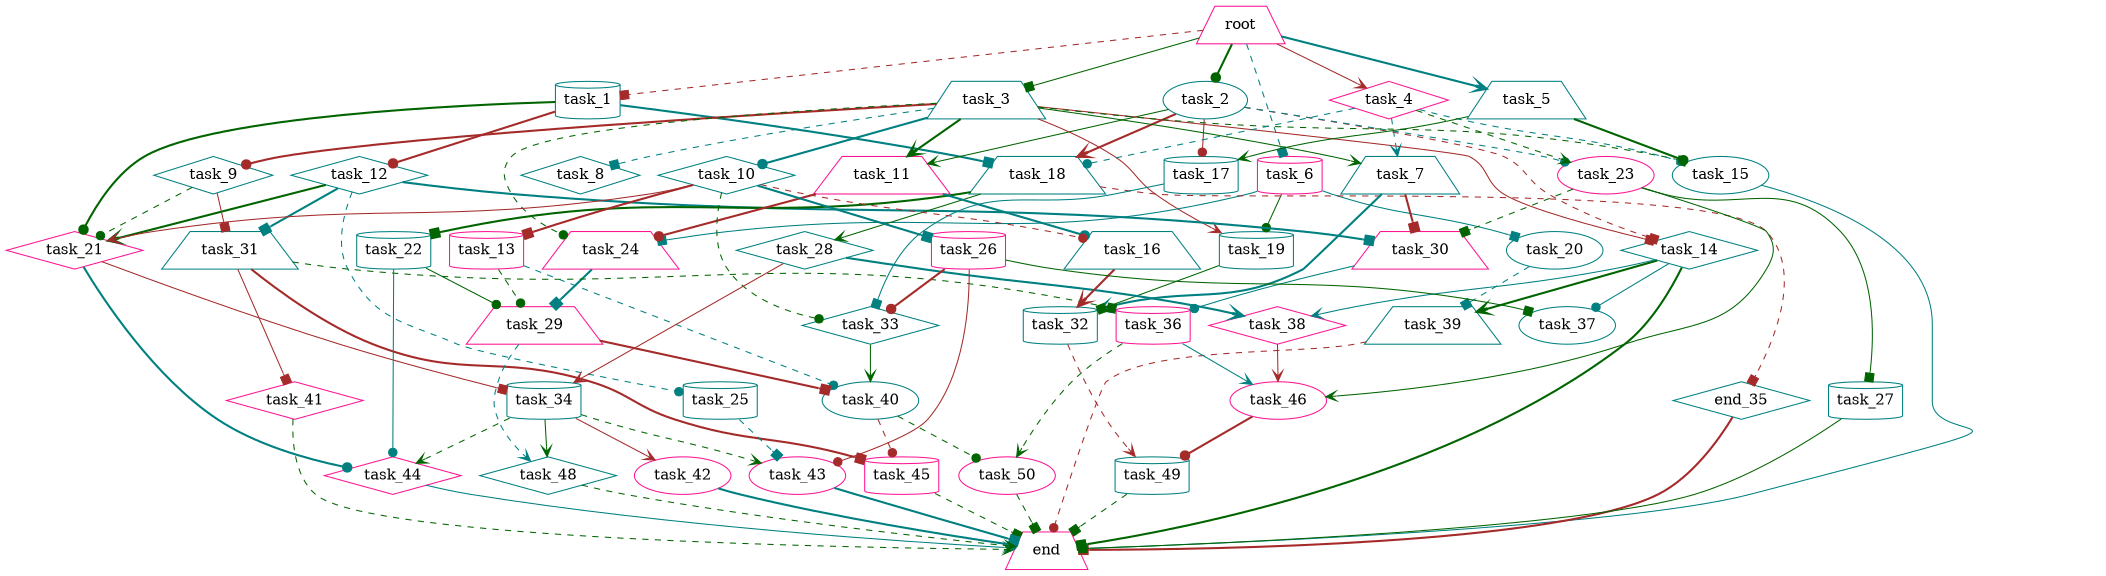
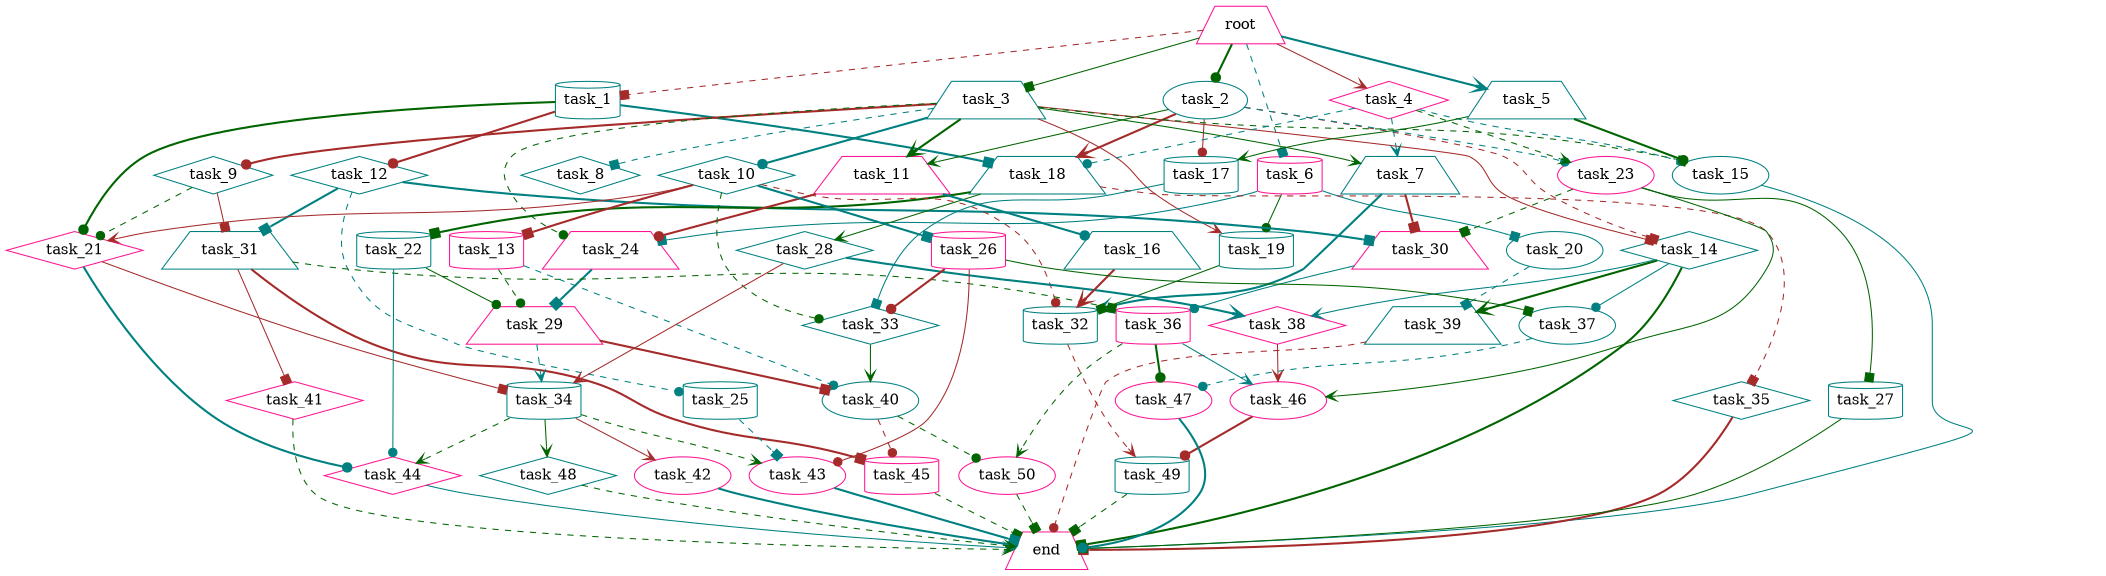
(232, 209) -> none
(919, 212) -> (845, 199)
(494, 401) -> (539, 357)
none -> (1164, 401)
(1741, 401) -> (1741, 401)
